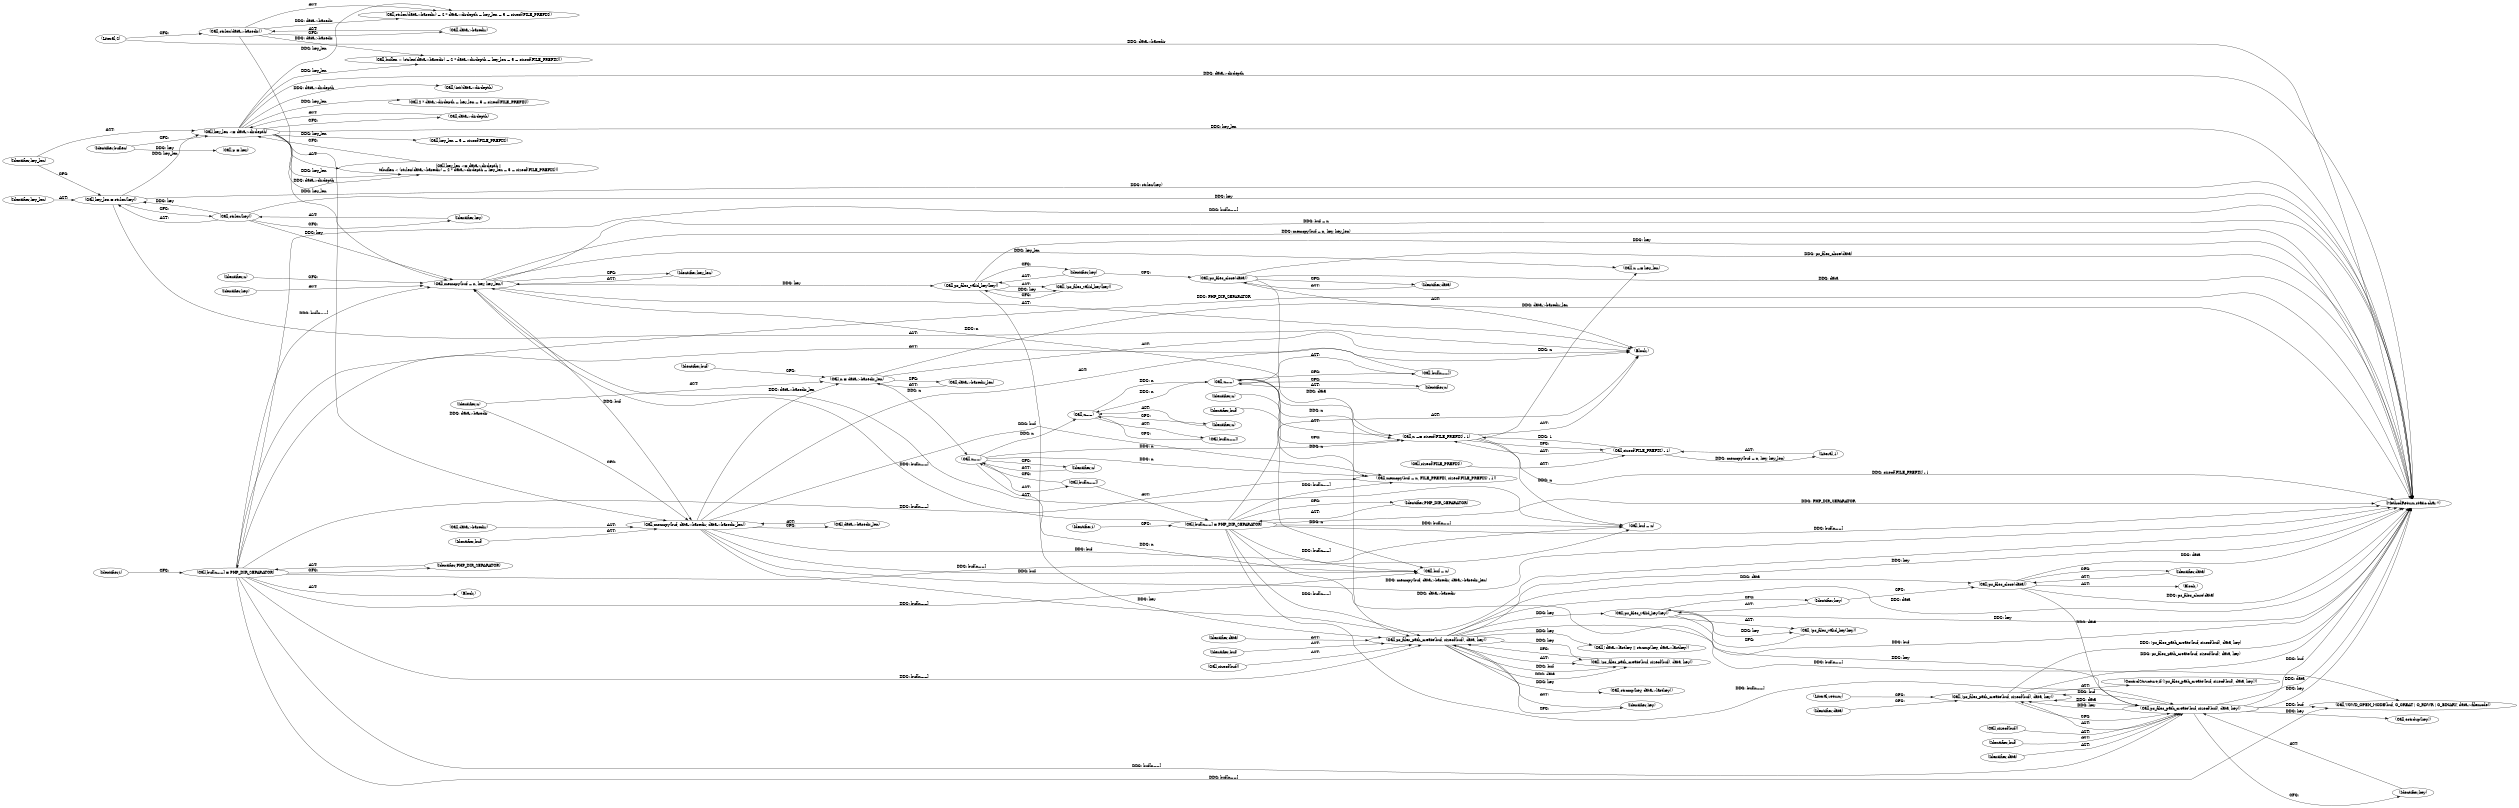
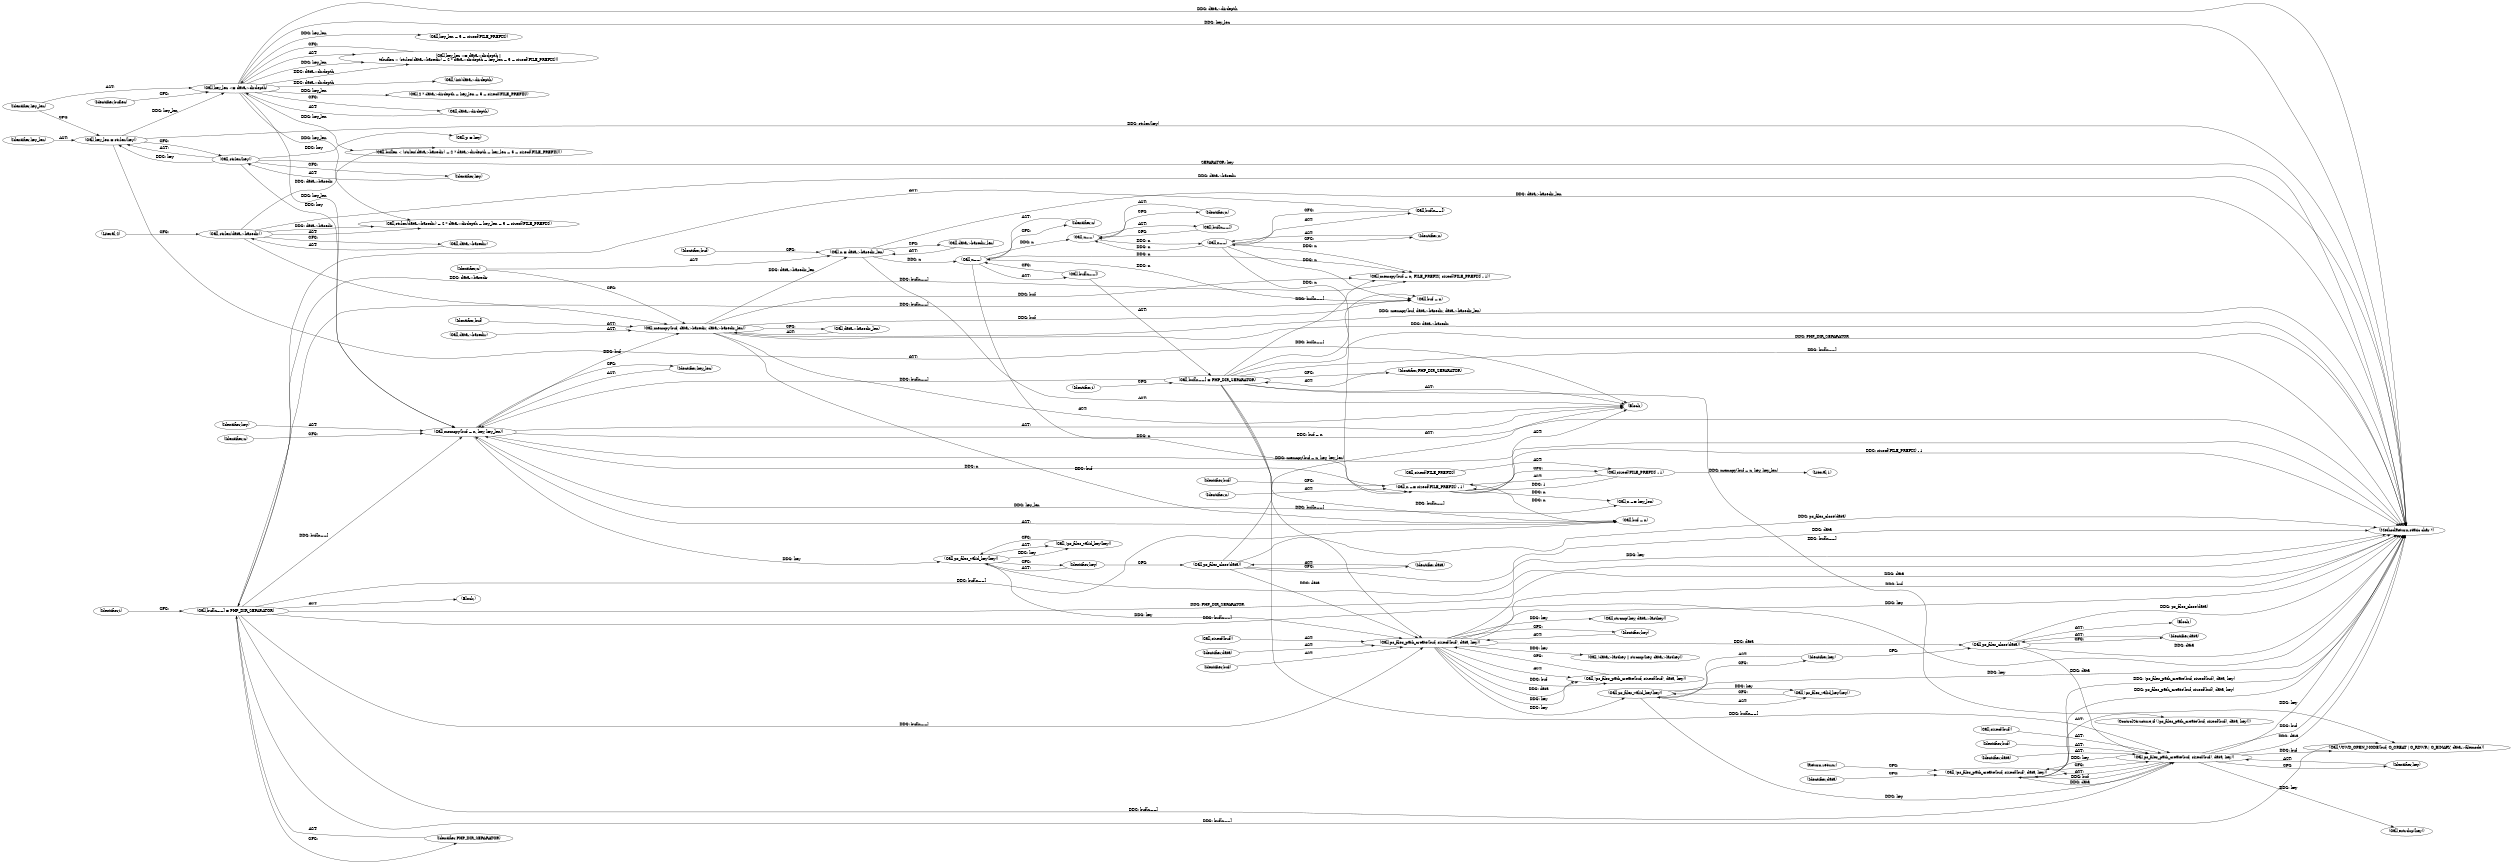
(1430, 44) -> (1448, 178)
(174, 150) -> (353, 140)
(1224, 197) -> (1217, 163)
(1748, 453) -> none
(1828, 697) -> (1822, 766)
